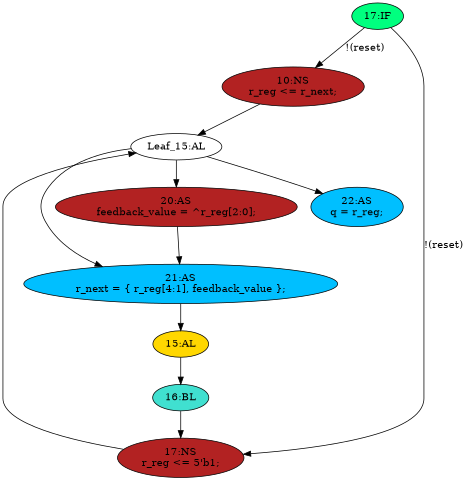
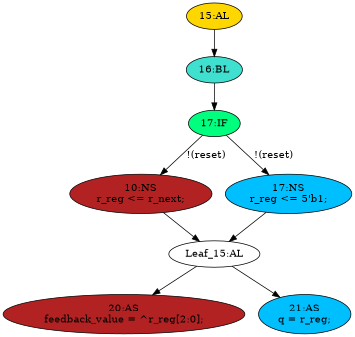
(357, 207) -> (305, 314)
(181, 284) -> none
(181, 421) -> (214, 93)
(181, 458) -> (289, 194)
